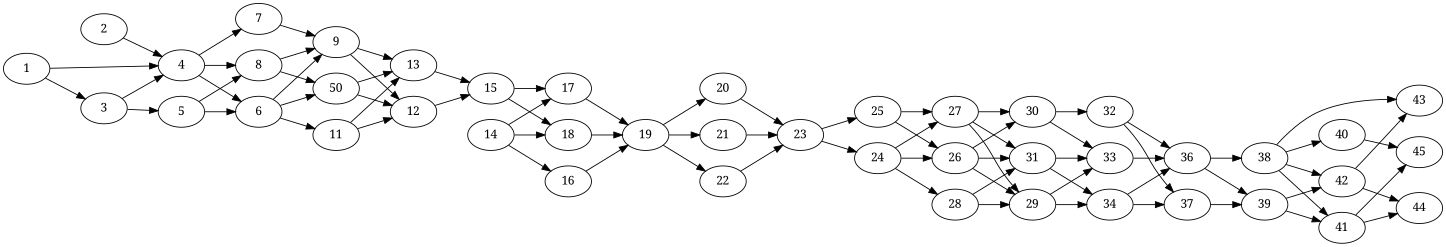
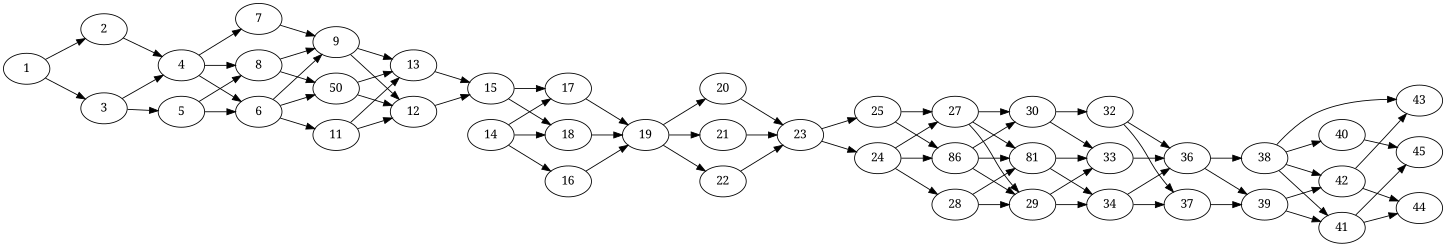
(100, 67) -> (62, 51)
(955, 158) -> (955, 158)
(1033, 158) -> (1033, 158)
